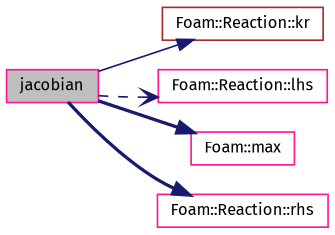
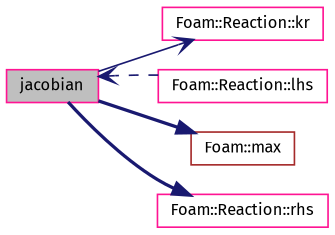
(243, 24) -> (243, 24)
(138, 58) -> (138, 58)
(120, 97) -> (137, 75)
(243, 148) -> (243, 148)
